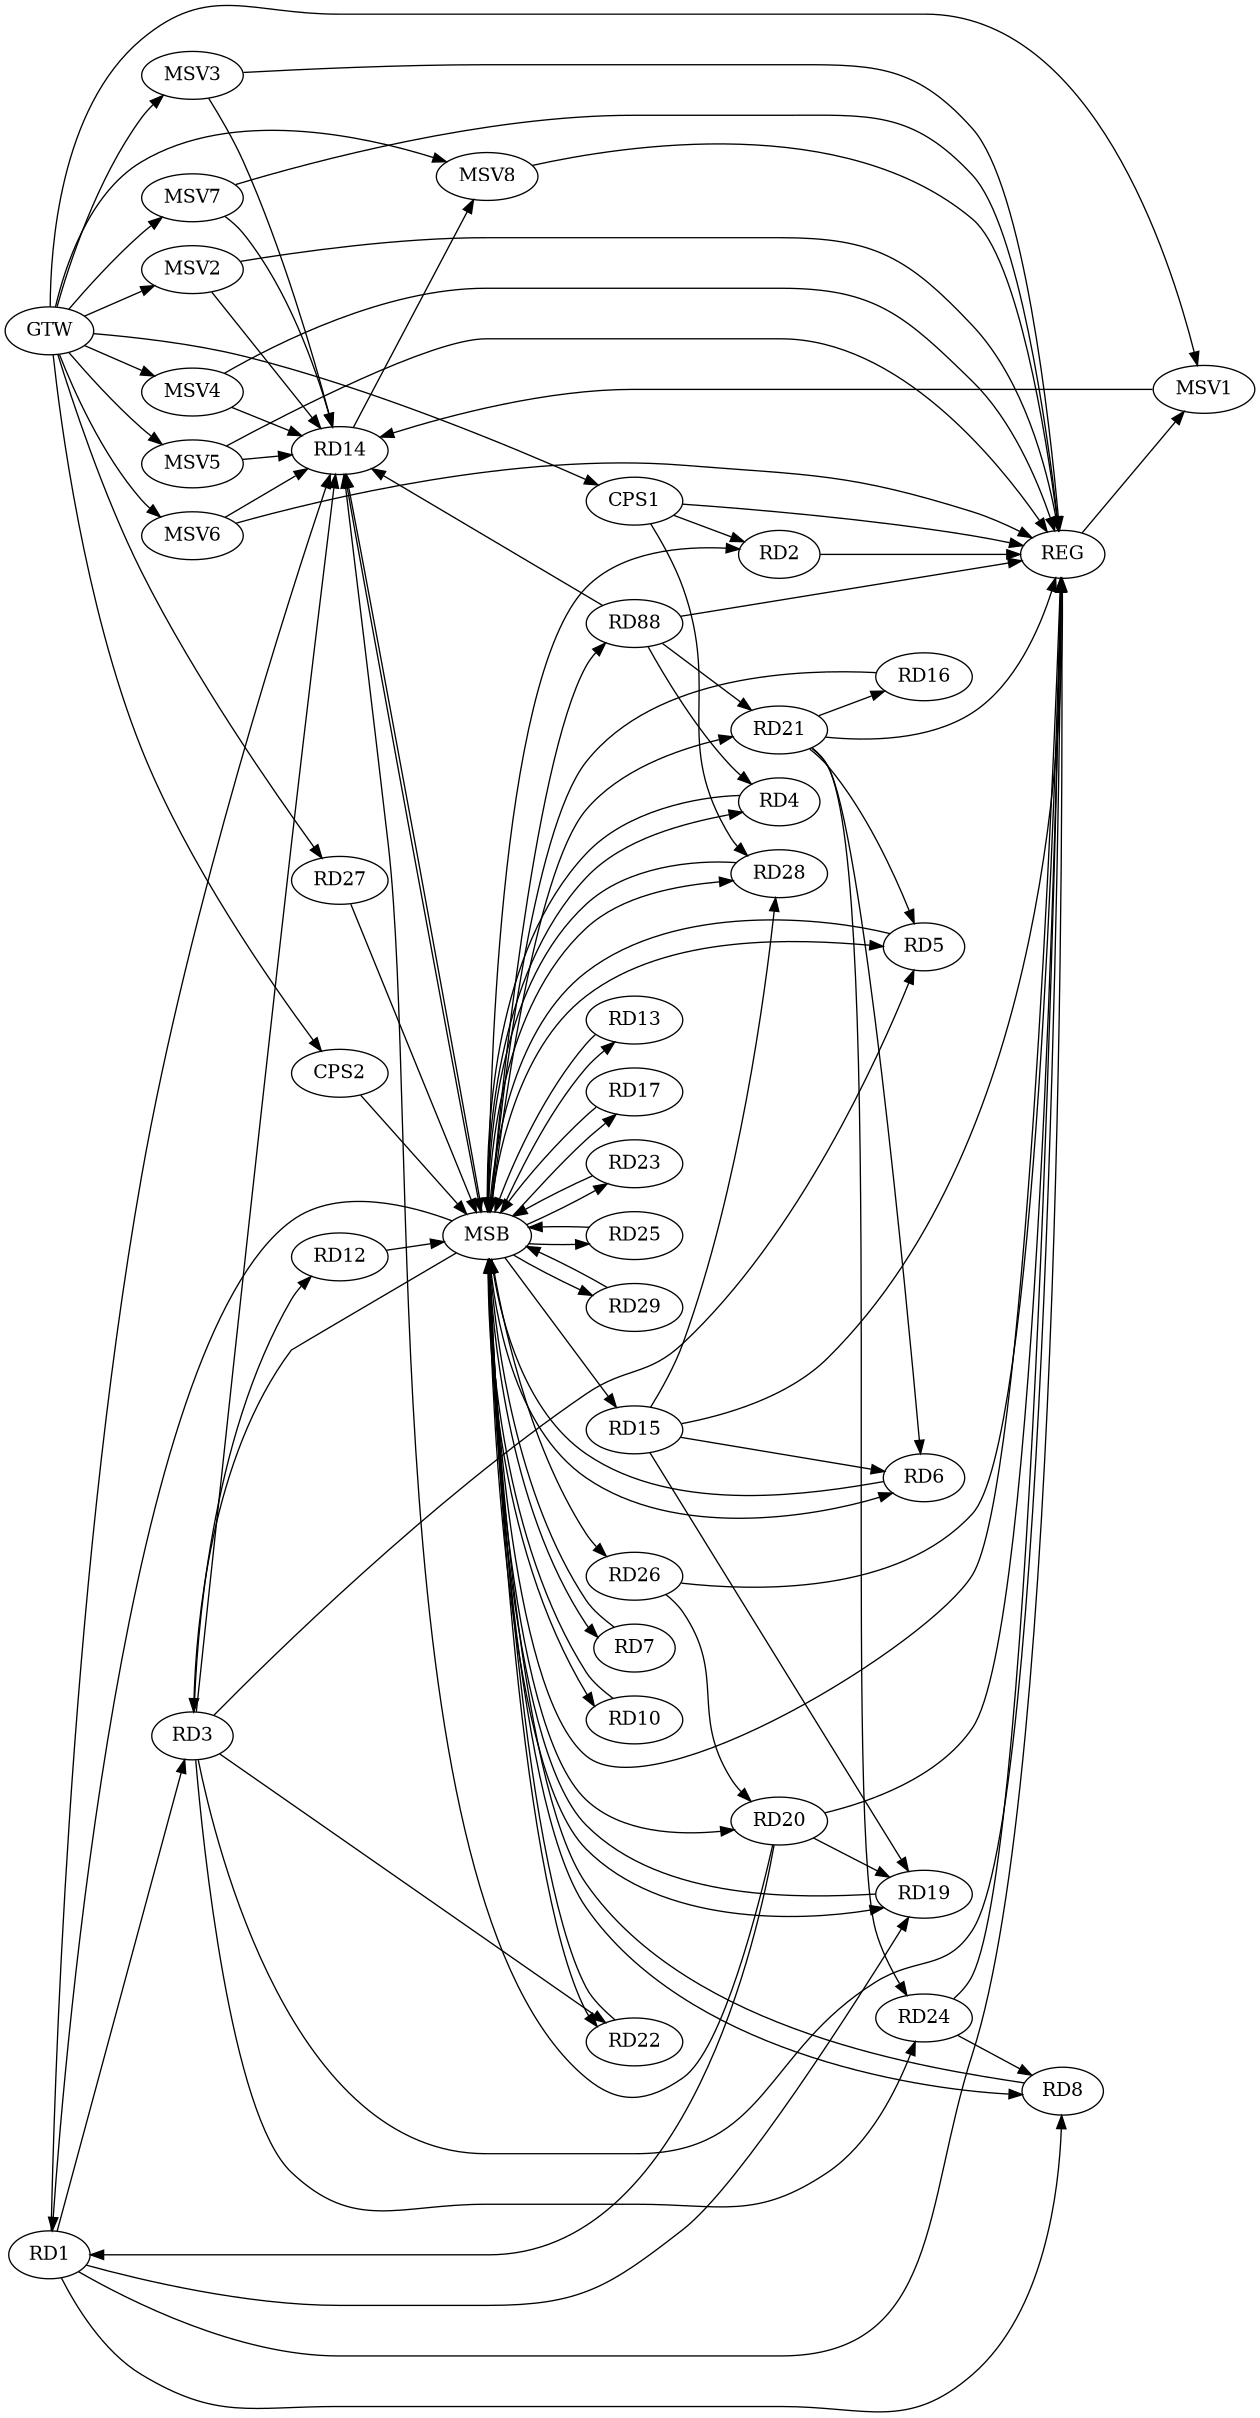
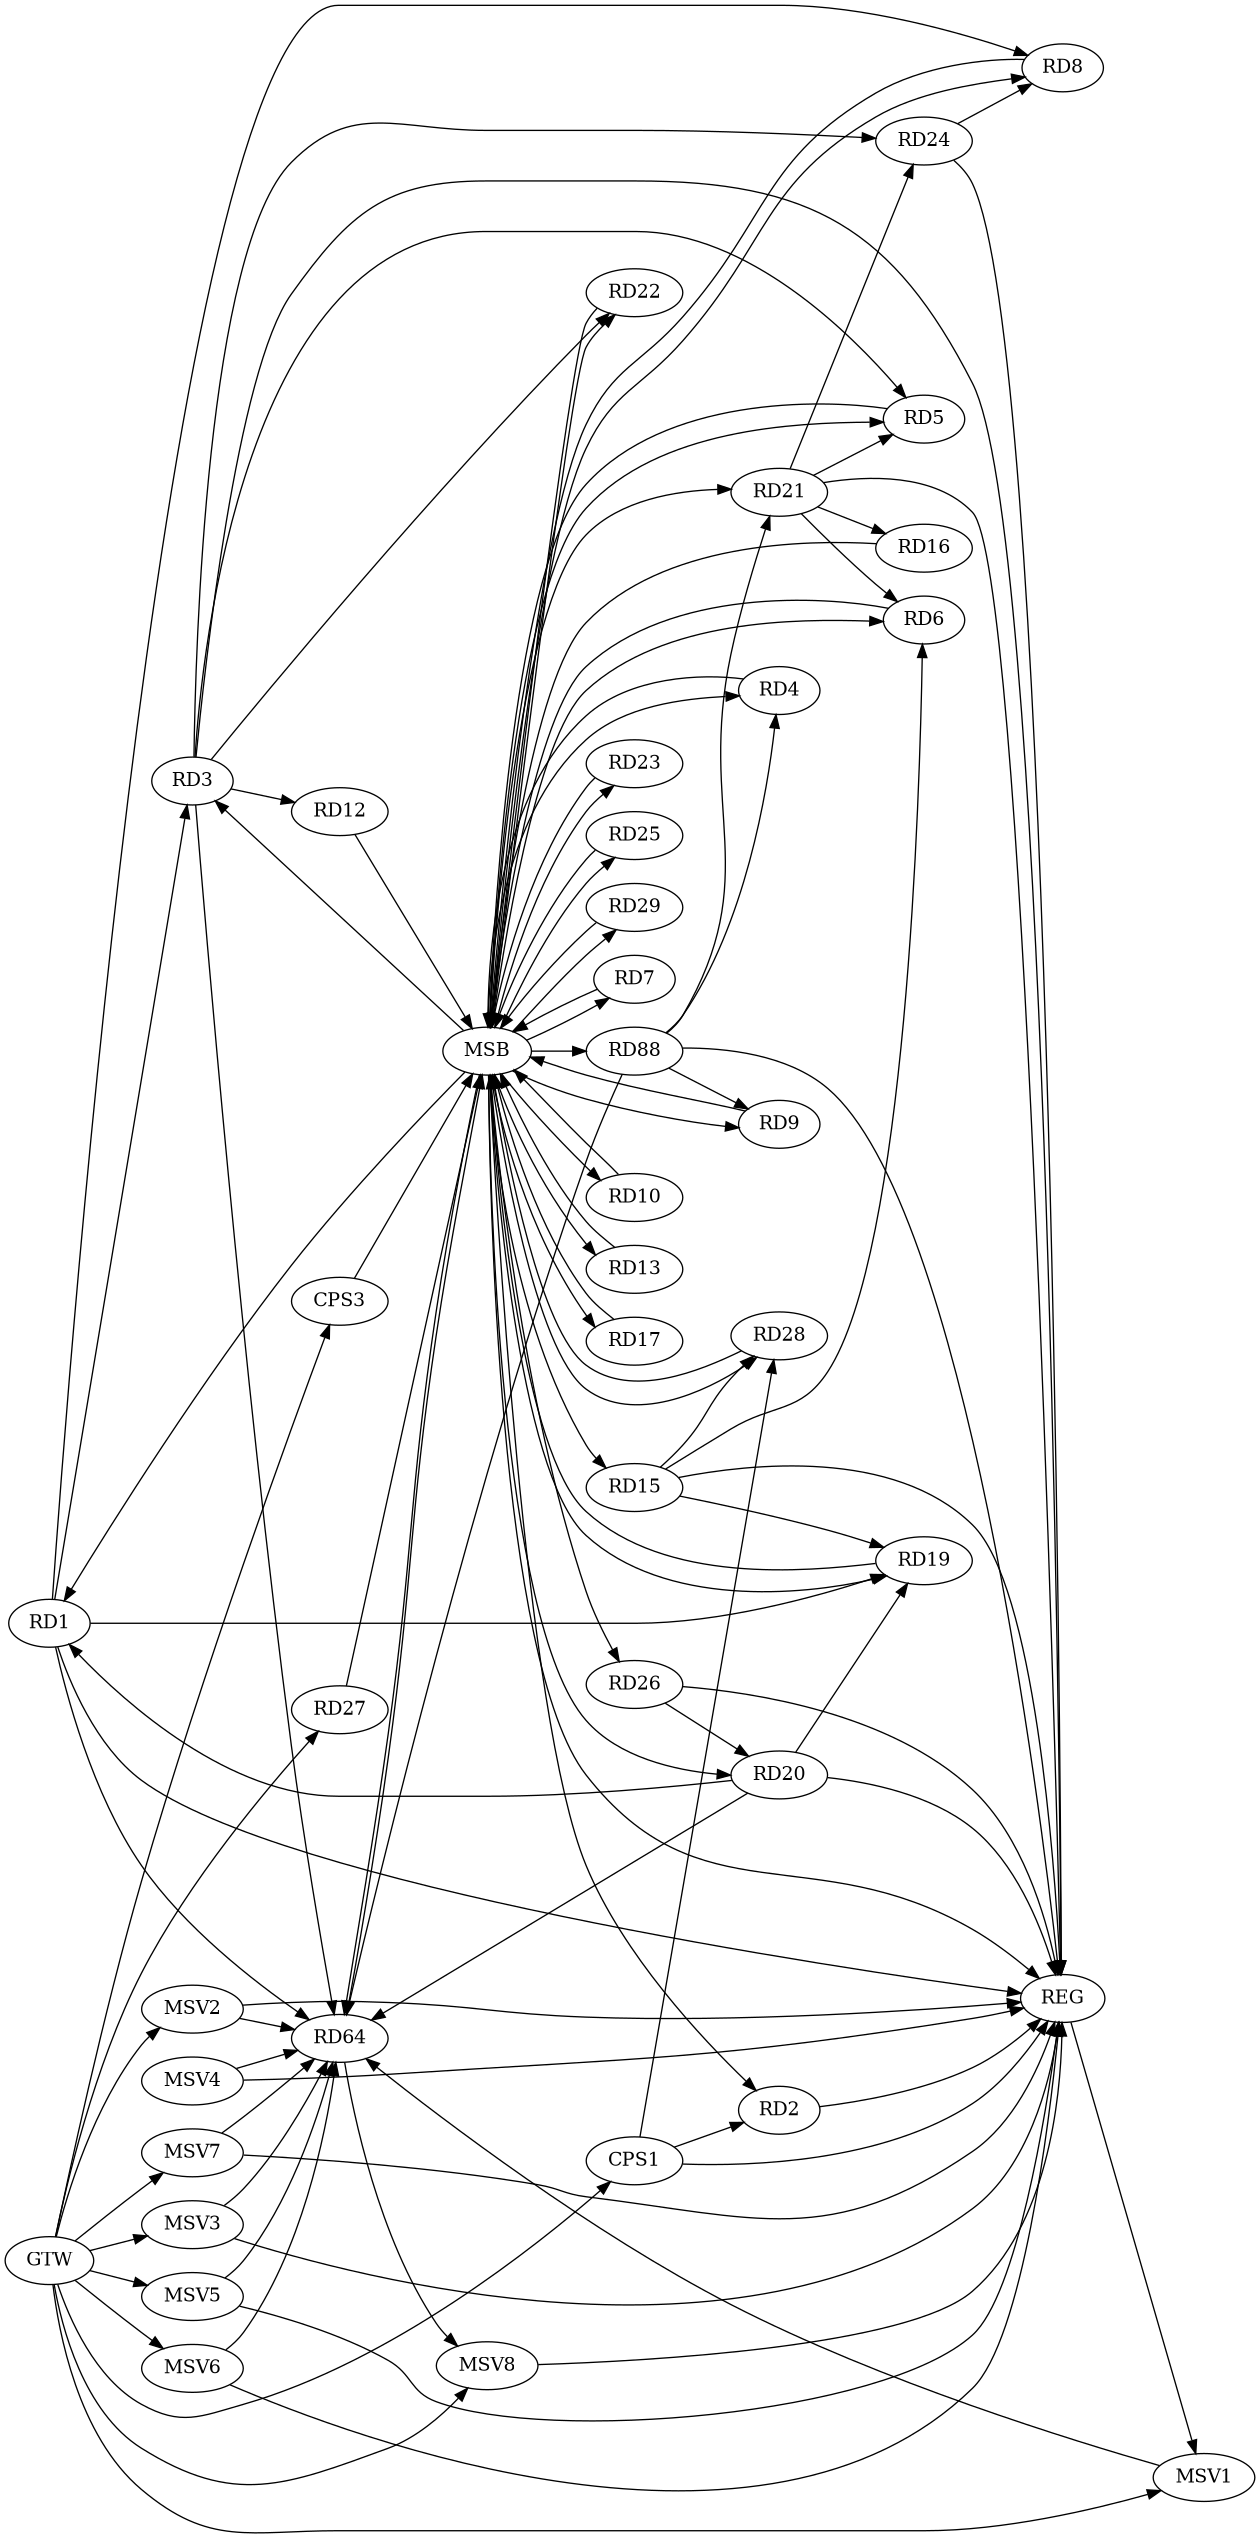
(113, 358) -> none
(340, 451) -> (340, 2038)
(340, 1073) -> (340, 1301)
none -> (779, 1124)
